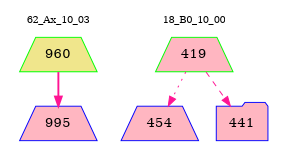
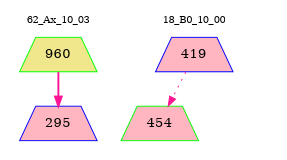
(194, 55) -> (194, 55)
(58, 123) -> (58, 123)
(160, 123) -> (160, 123)
(242, 123) -> none
